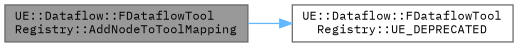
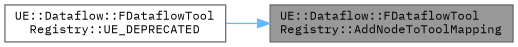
(264, 23) -> (242, 23)
